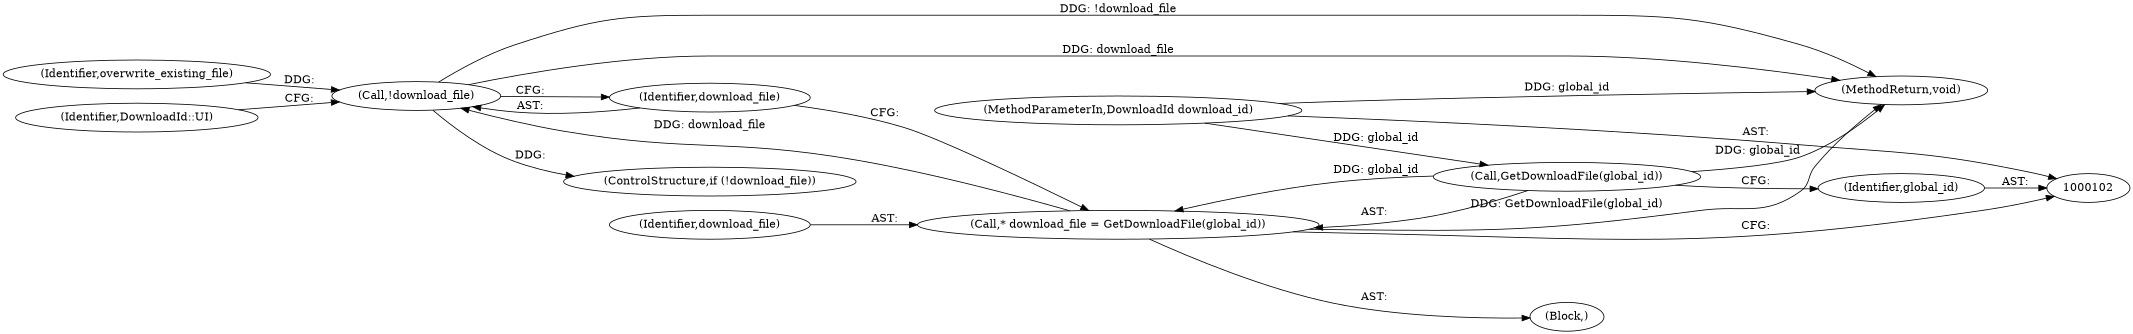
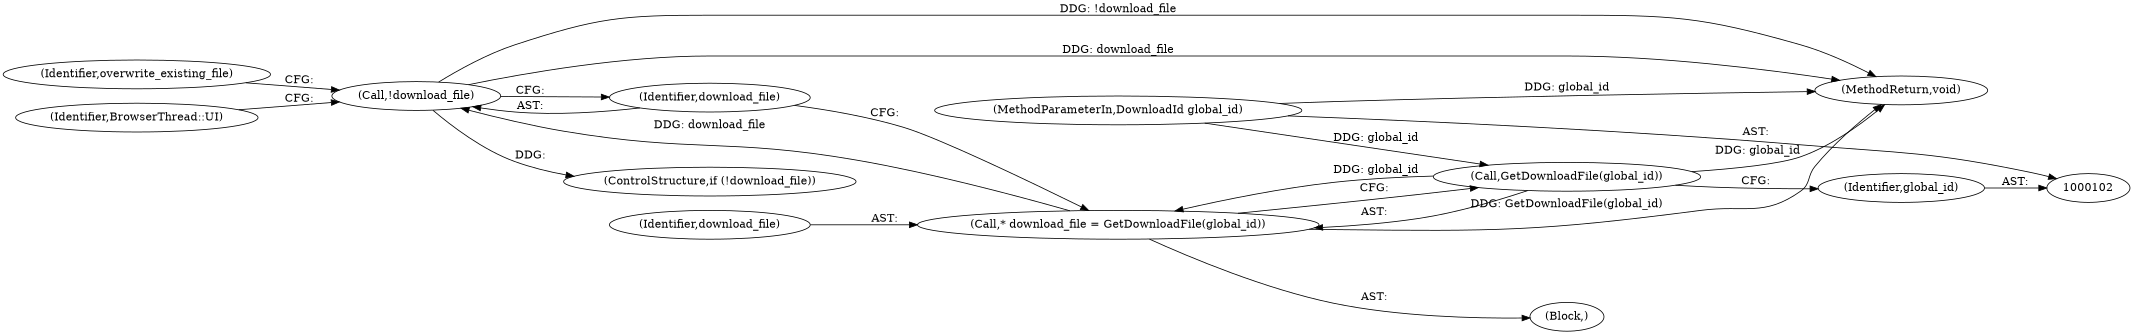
(301, 80) -> (301, 80)
(1118, 110) -> (1118, 110)
(137, 118) -> (137, 118)
(1671, 239) -> (1354, 201)
